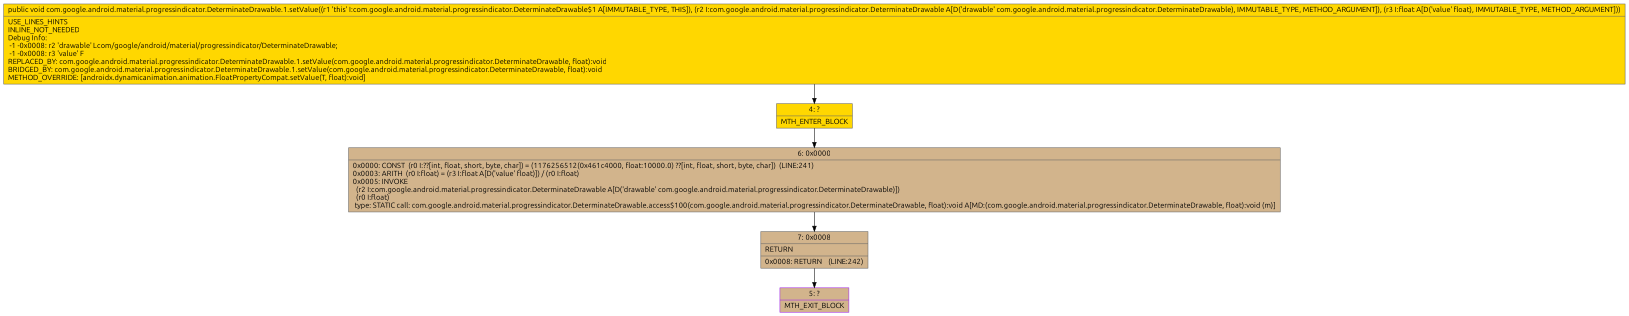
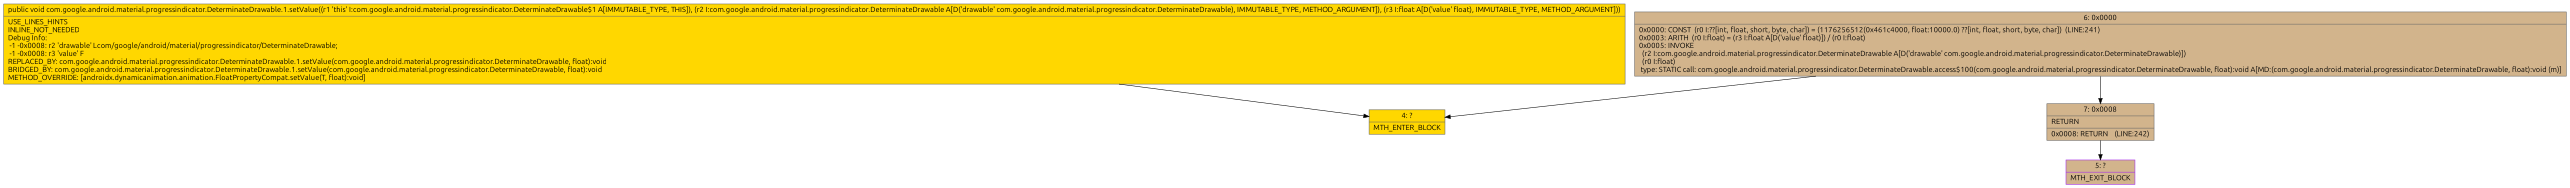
(814, 135) -> (1633, 96)
